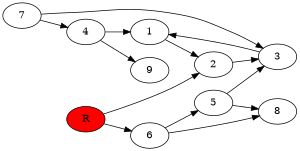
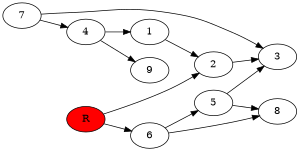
(218, 42) -> none
